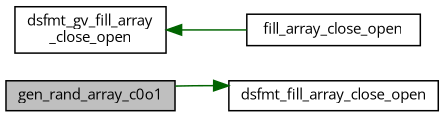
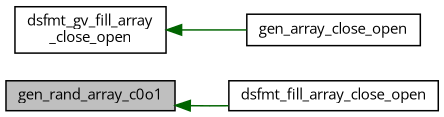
(334, 30) -> (334, 30)
(194, 86) -> (210, 106)
